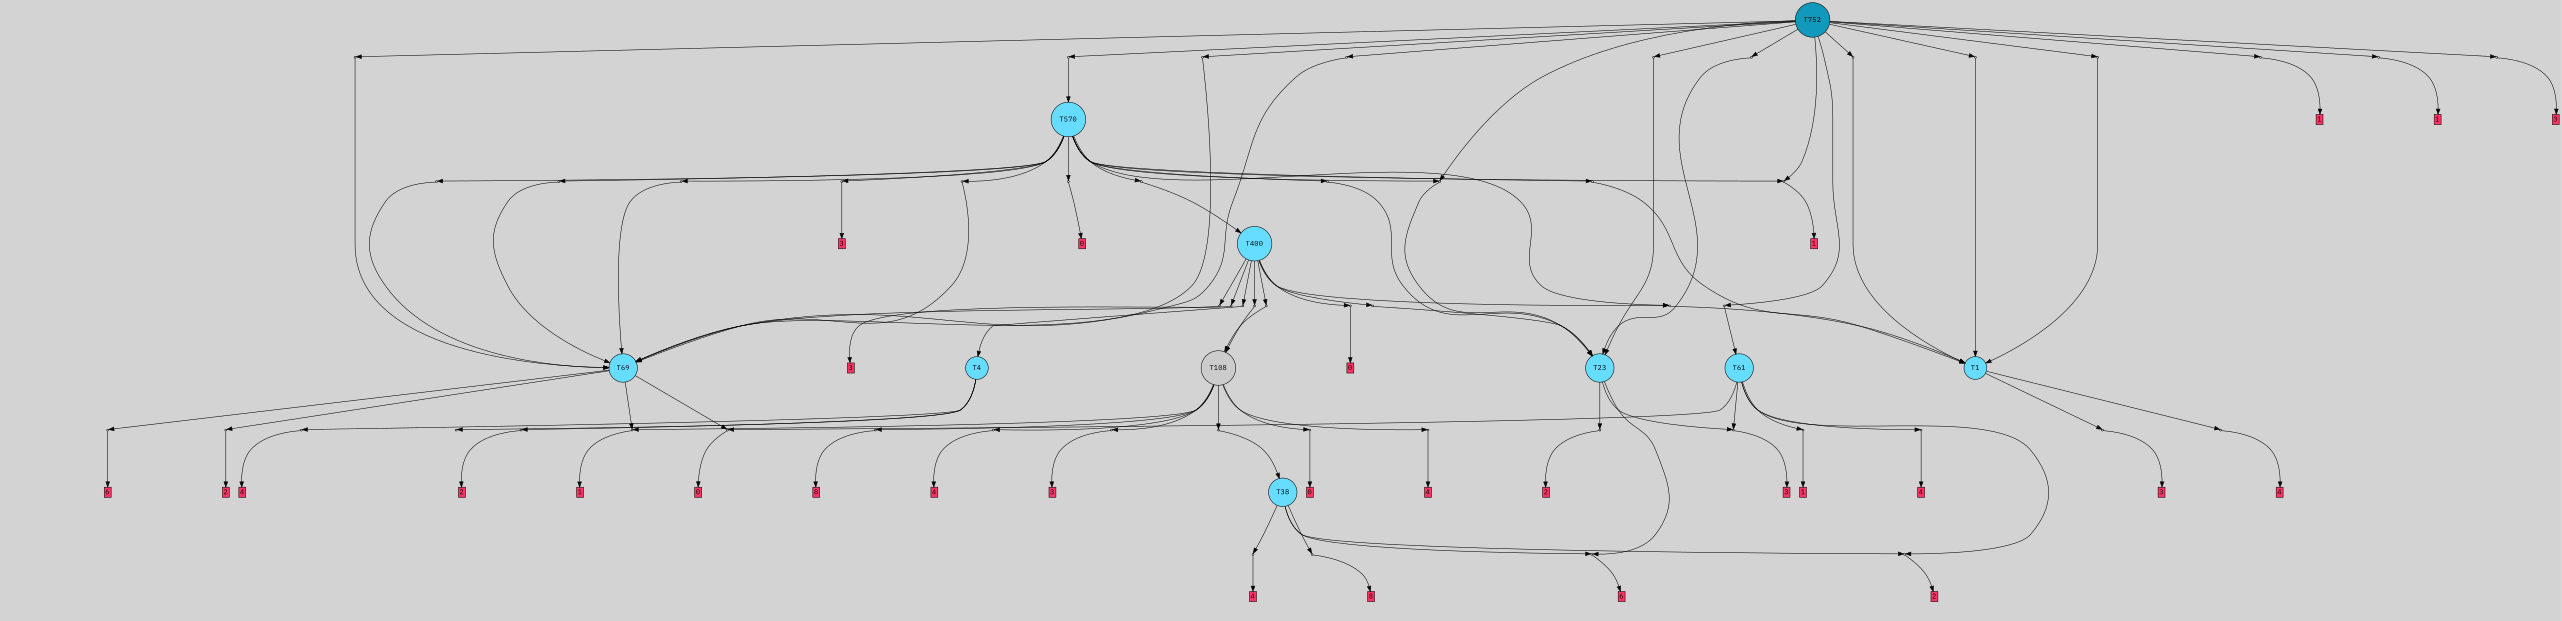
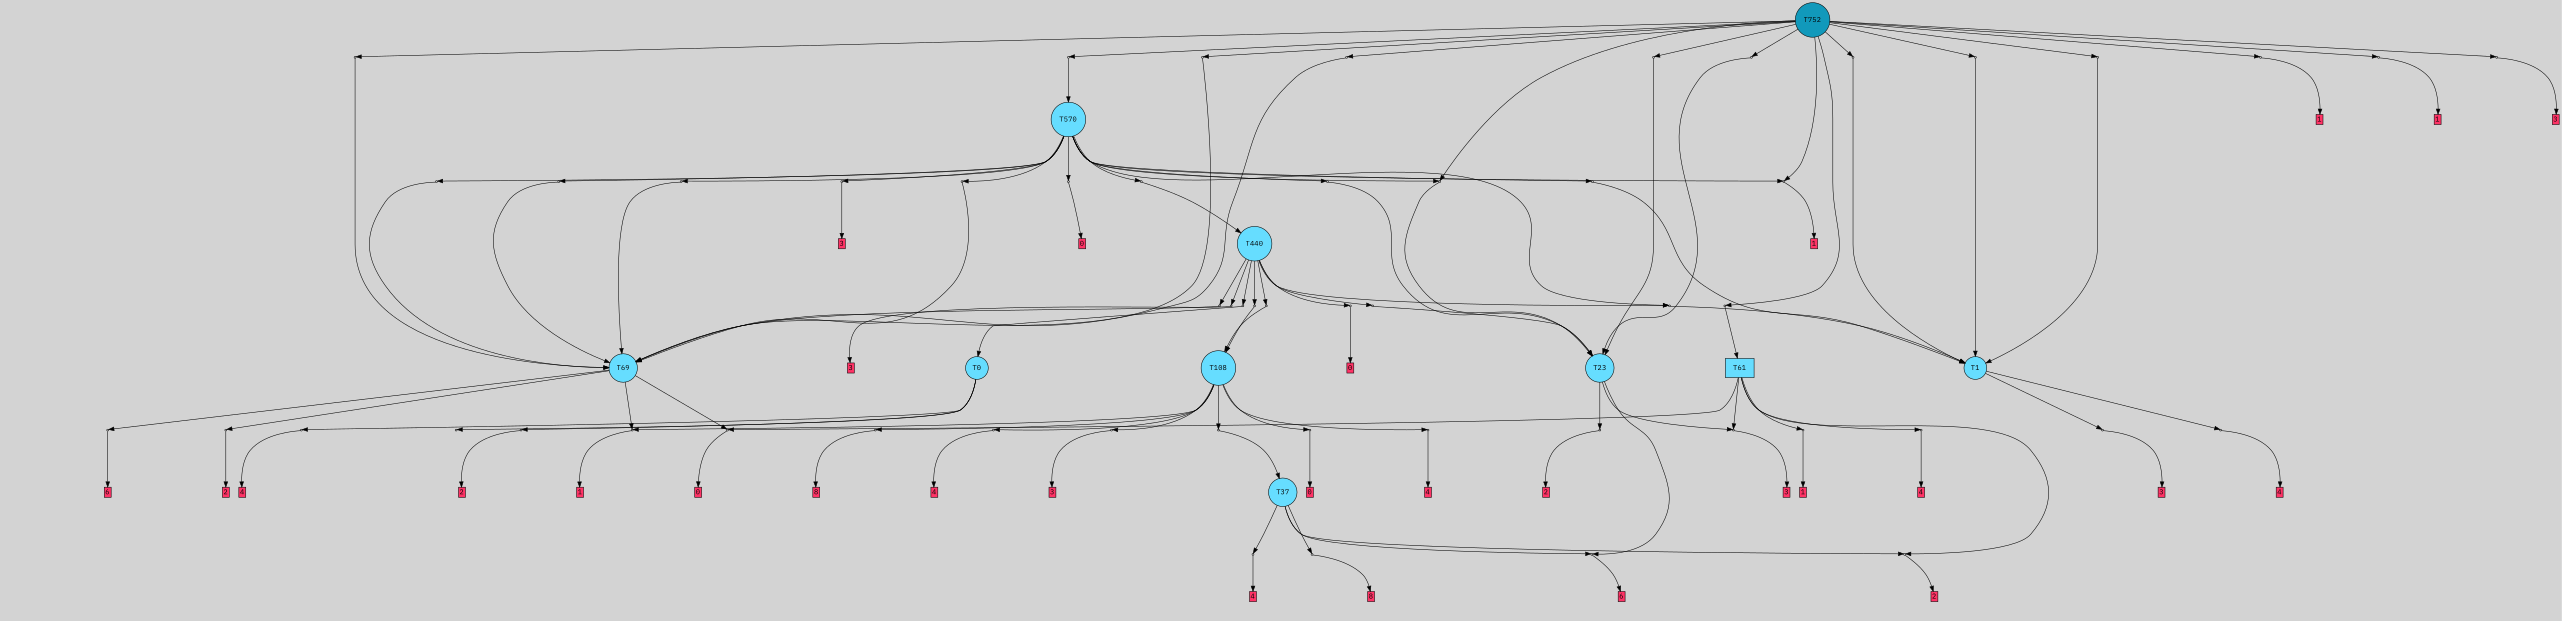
(1255, 244) -> (1255, 244)
(977, 368) -> (977, 368)
(1218, 368) -> (1218, 368)
(1739, 368) -> (1740, 368)
(1283, 492) -> (1283, 492)
